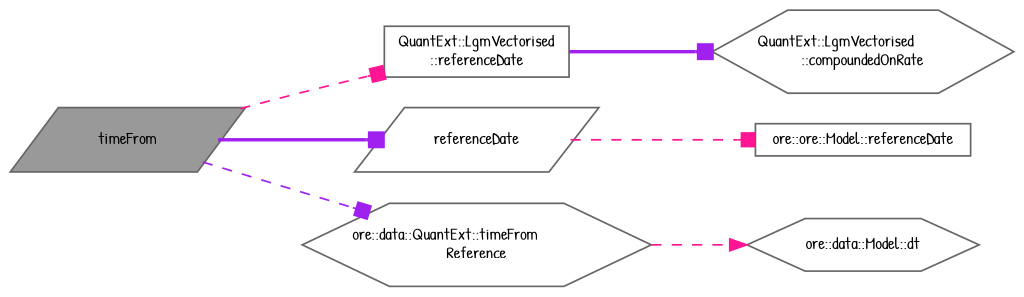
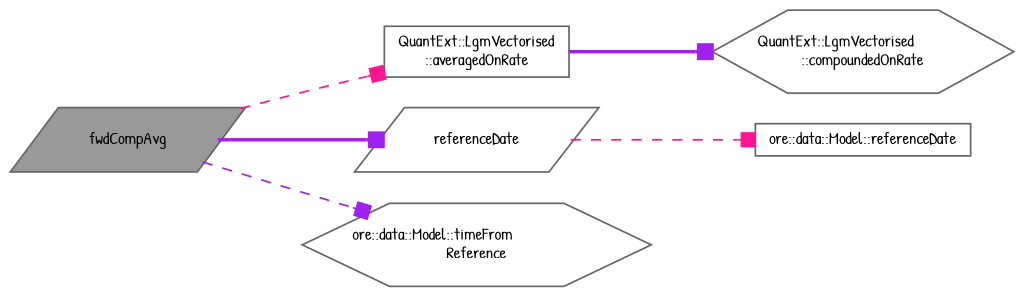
(477, 52) -> (477, 52)
(128, 140) -> (128, 140)
(863, 140) -> (863, 140)
(477, 245) -> (477, 245)
(863, 245) -> none
